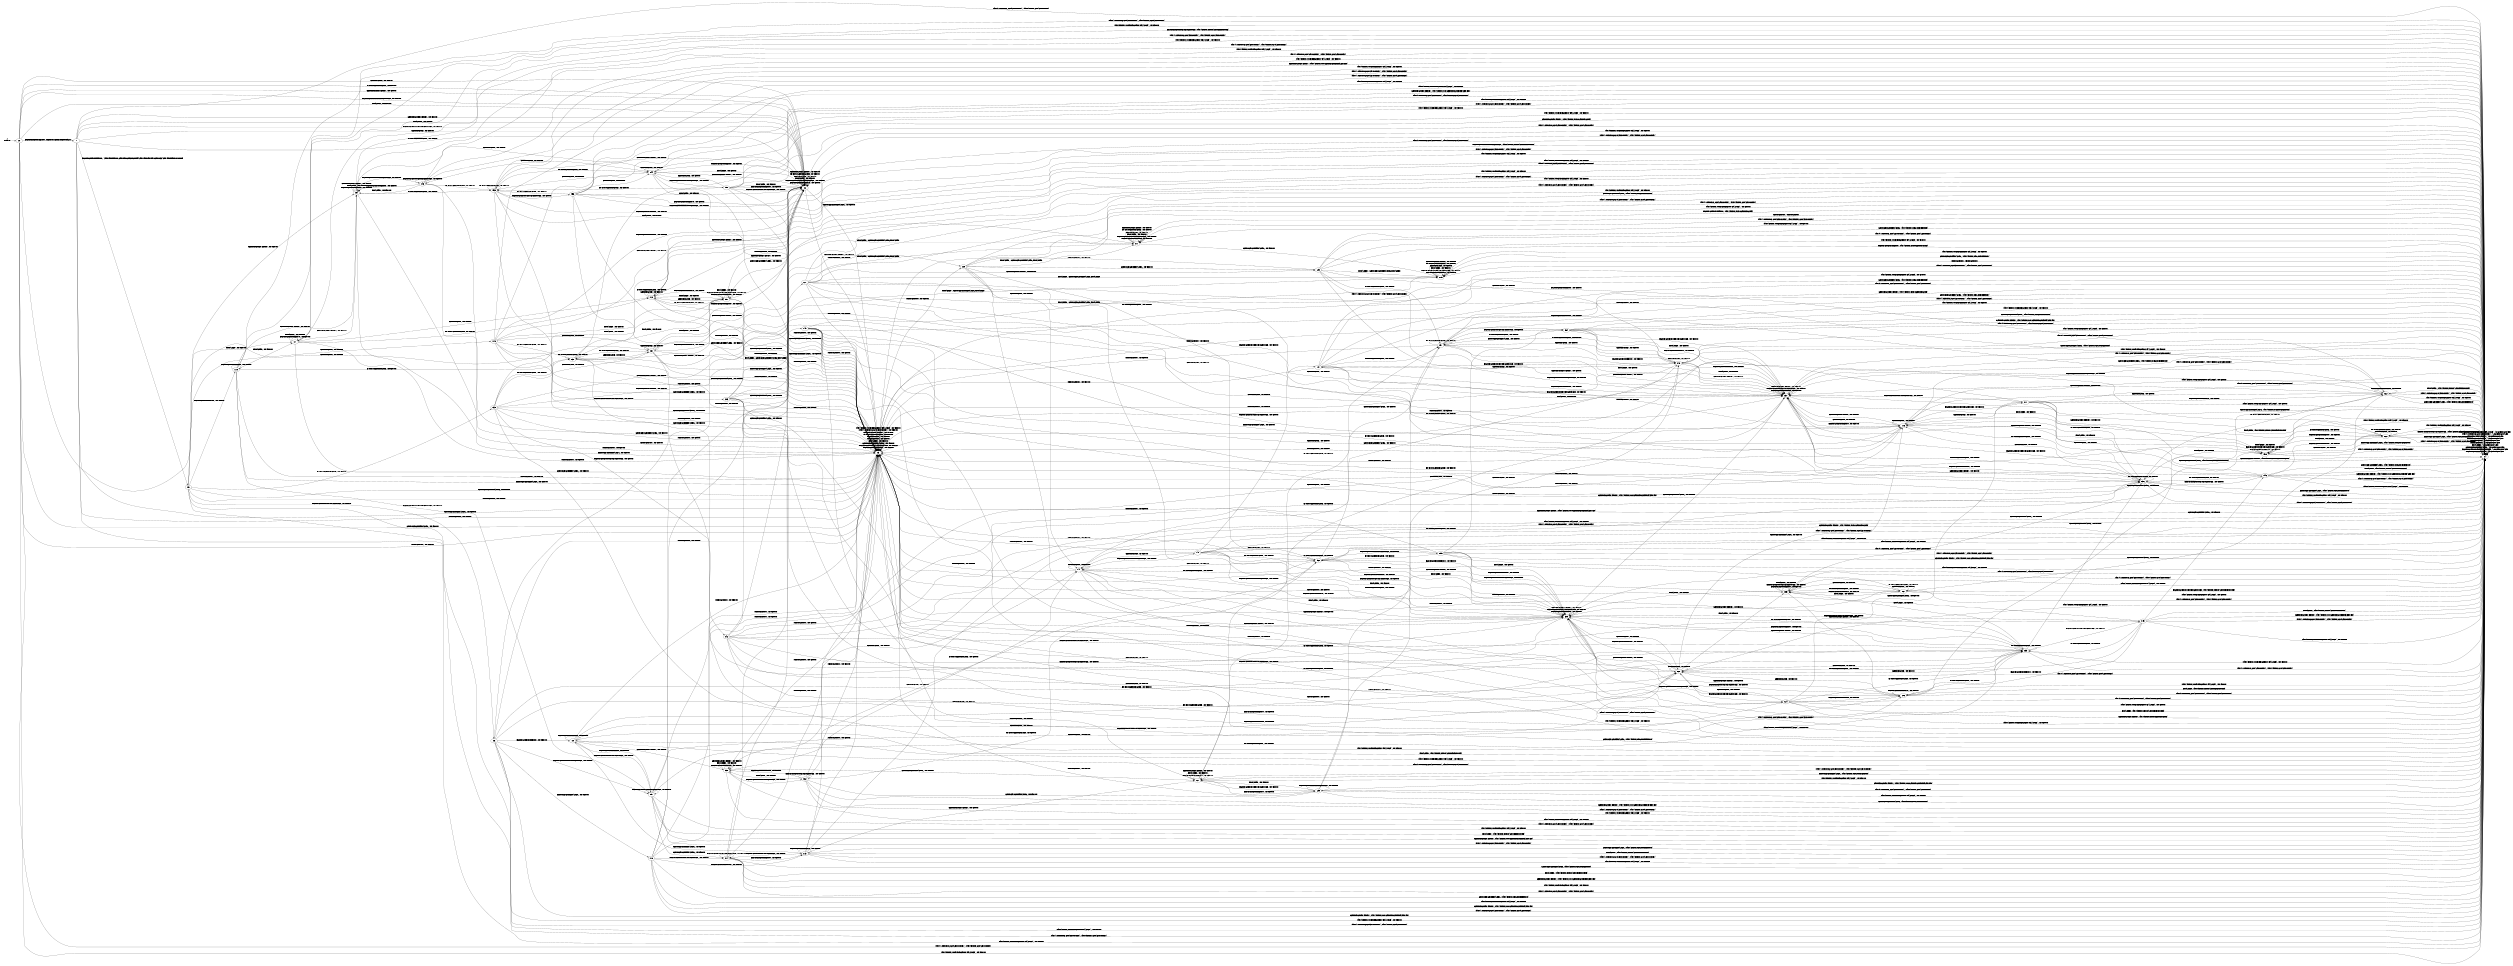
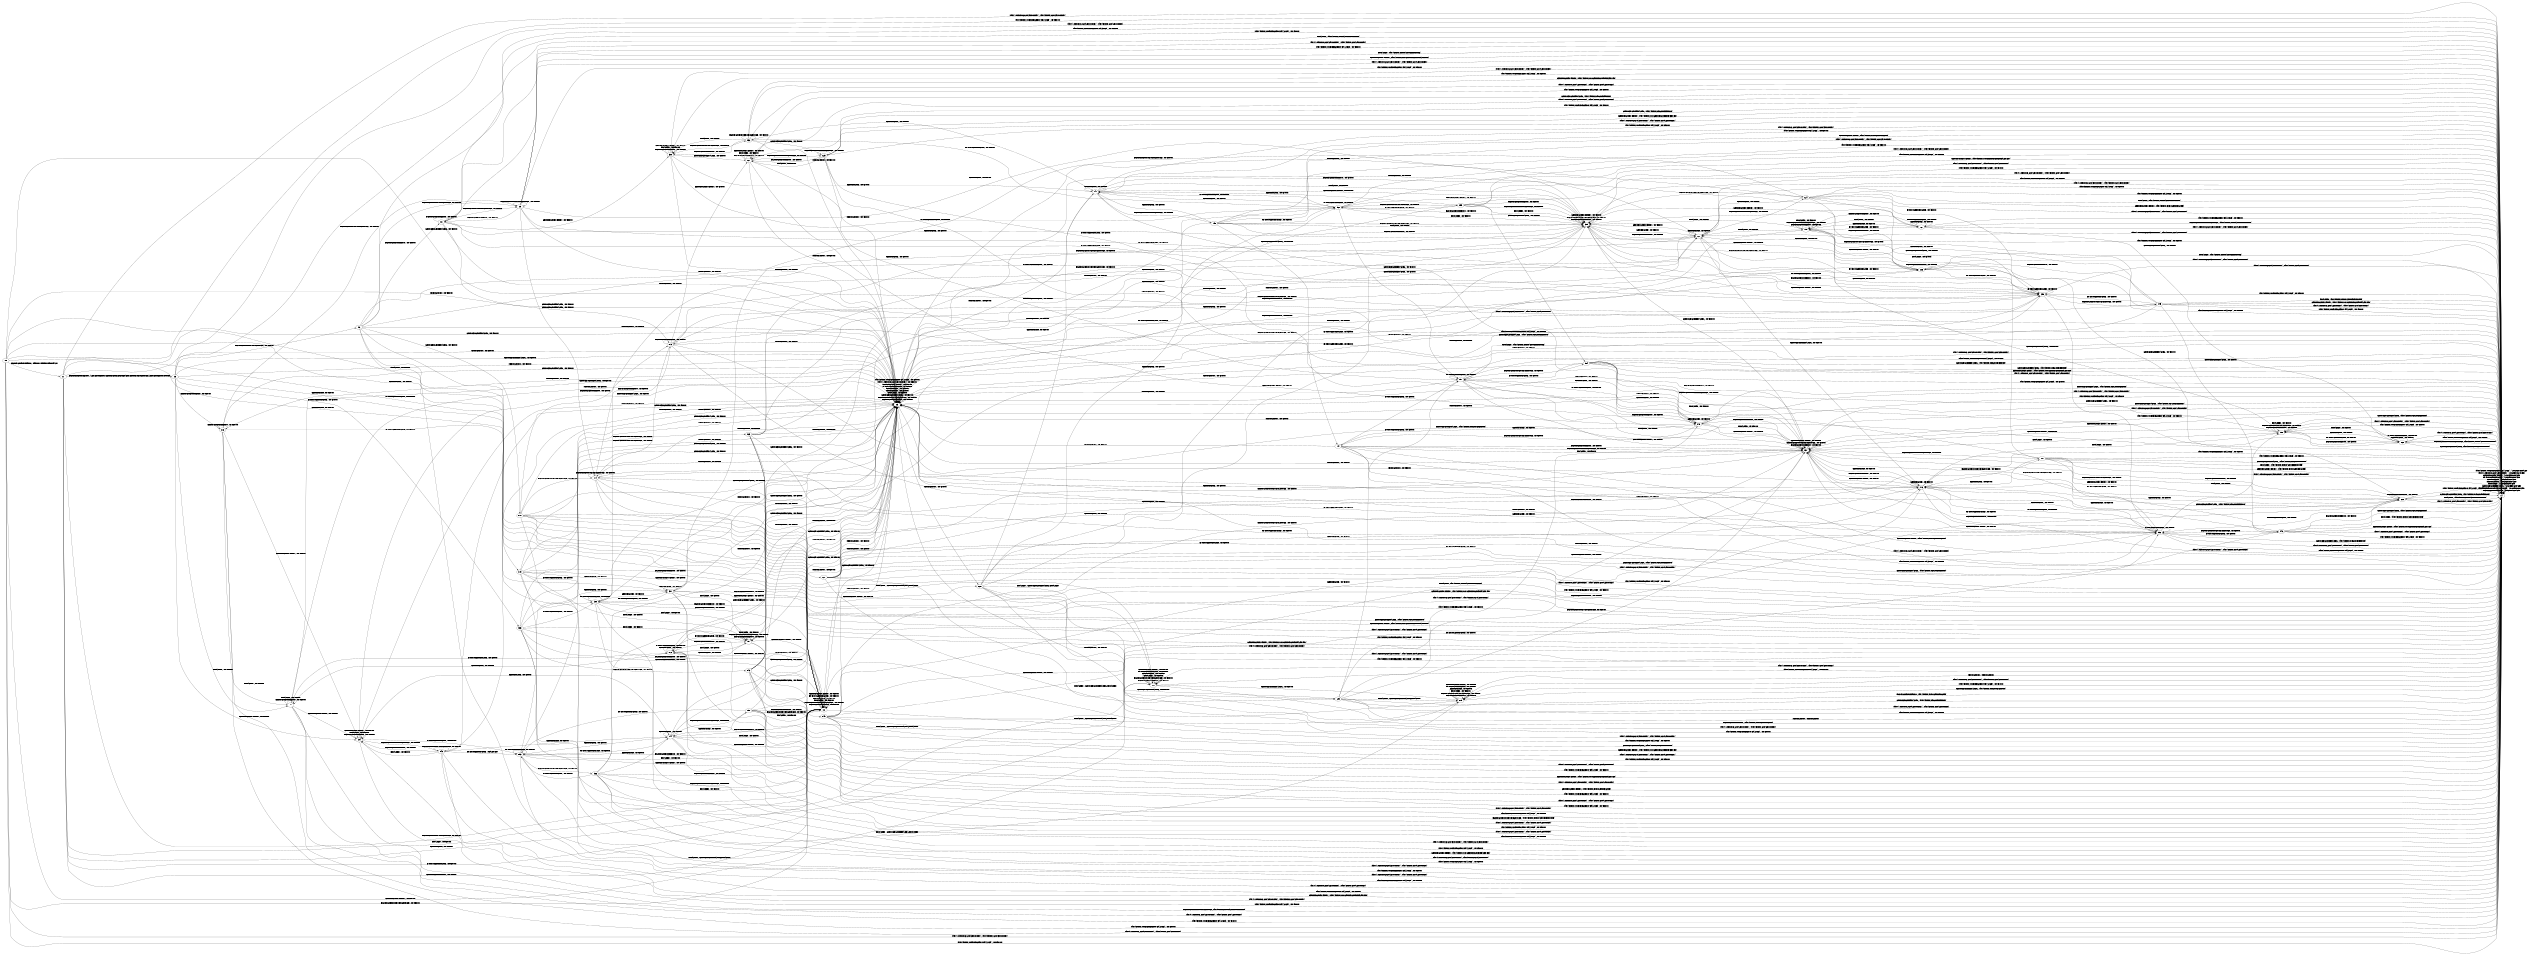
(7, 141) -> none
(460, 185) -> (482, 752)
(942, 711) -> (839, 269)
